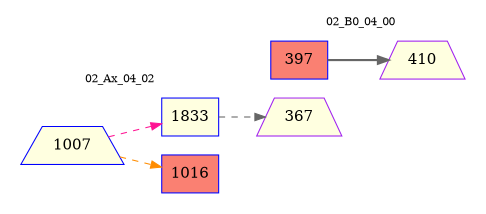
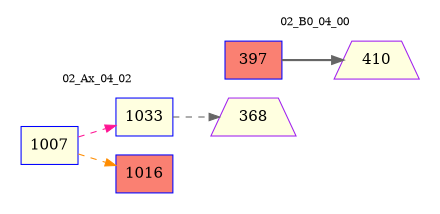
(190, 117) -> (144, 117)
(299, 117) -> (253, 117)
(72, 145) -> (50, 145)
